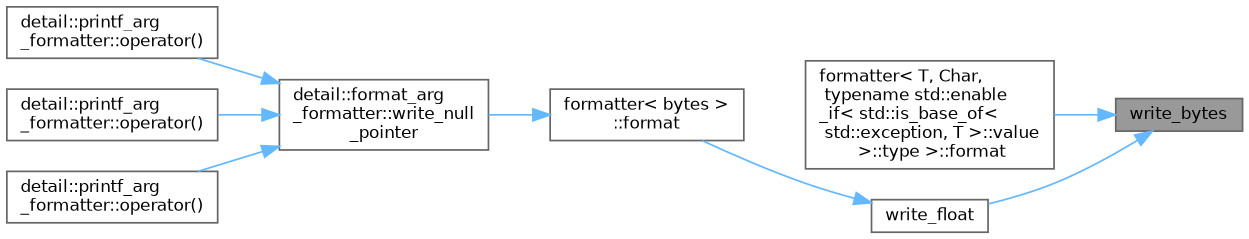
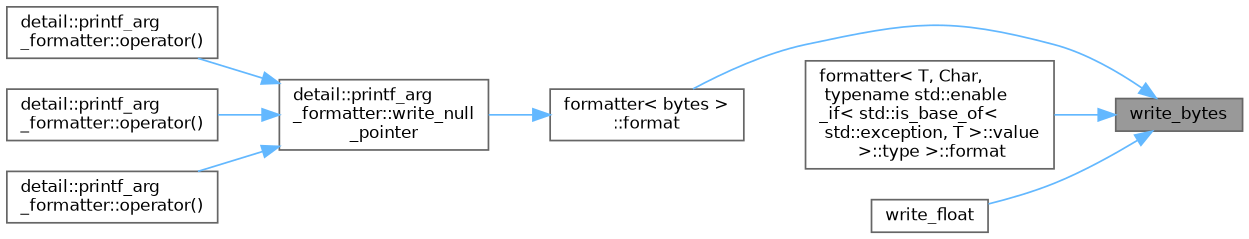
(384, 115) -> (384, 115)
(777, 173) -> (919, 26)
